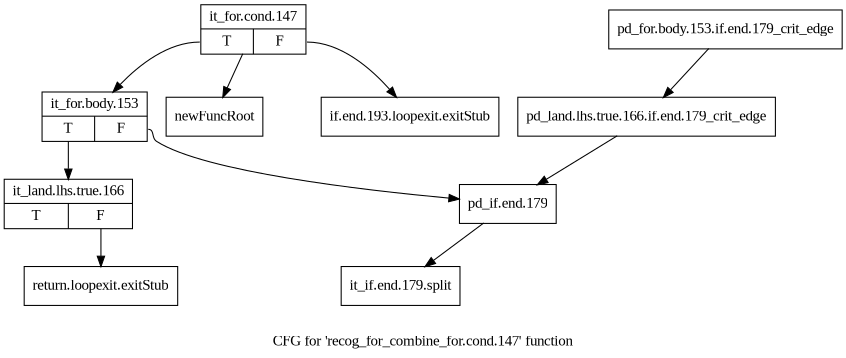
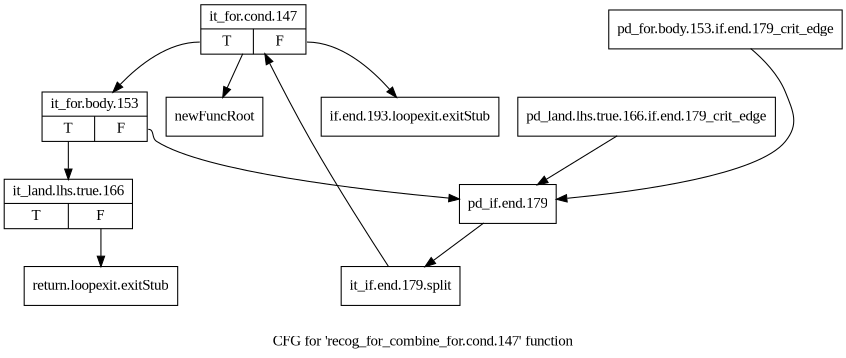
(690, 69) -> (733, 169)
none -> (326, 167)
